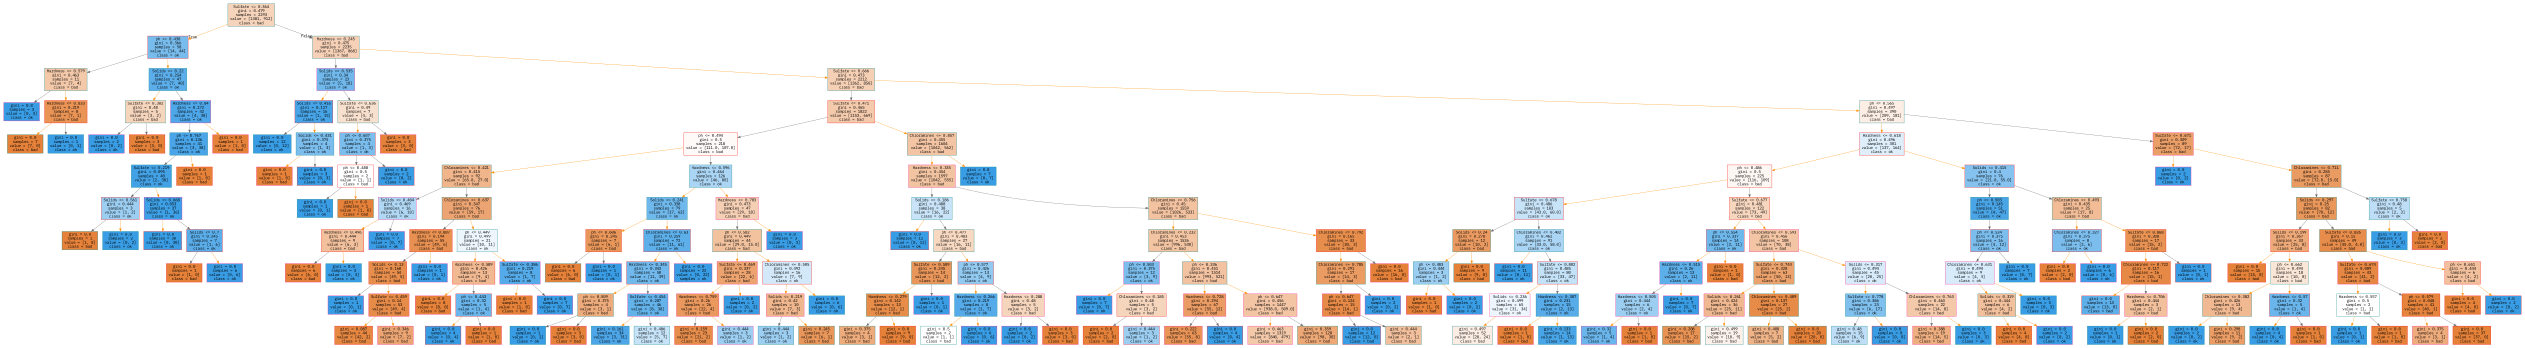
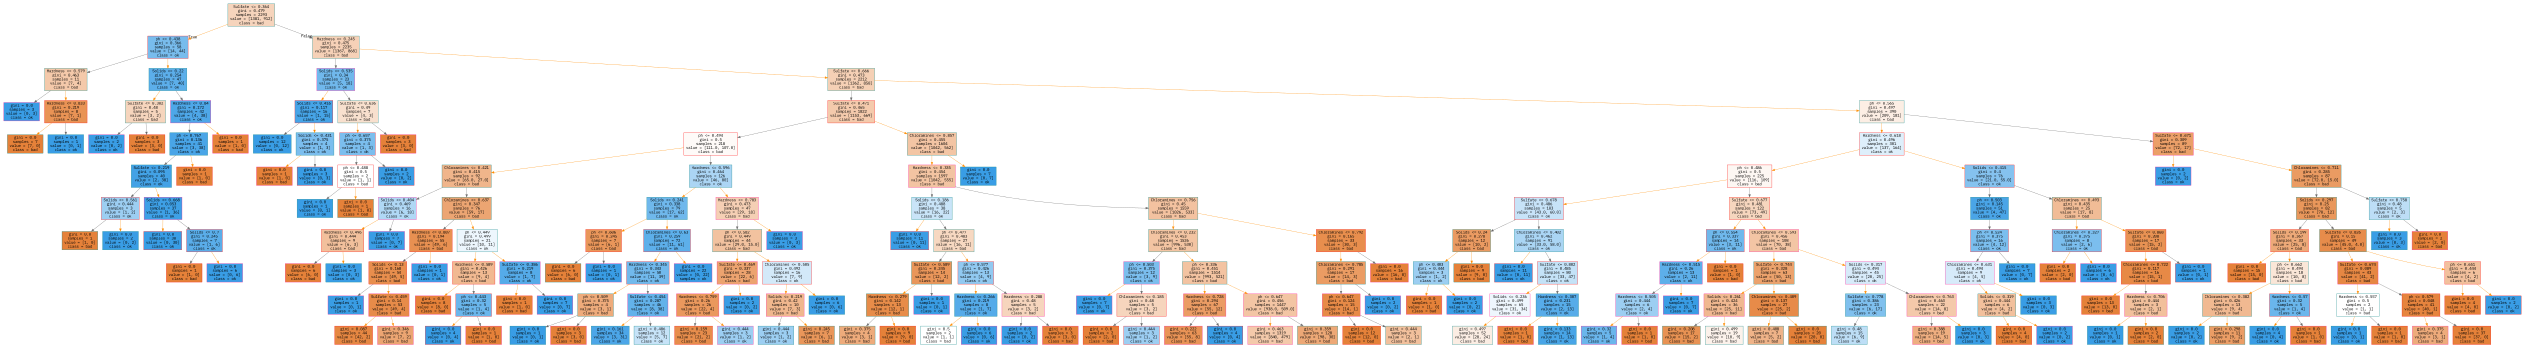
(2101, 305) -> (2101, 305)
(1362, 335) -> (1362, 335)
(1890, 335) -> none
